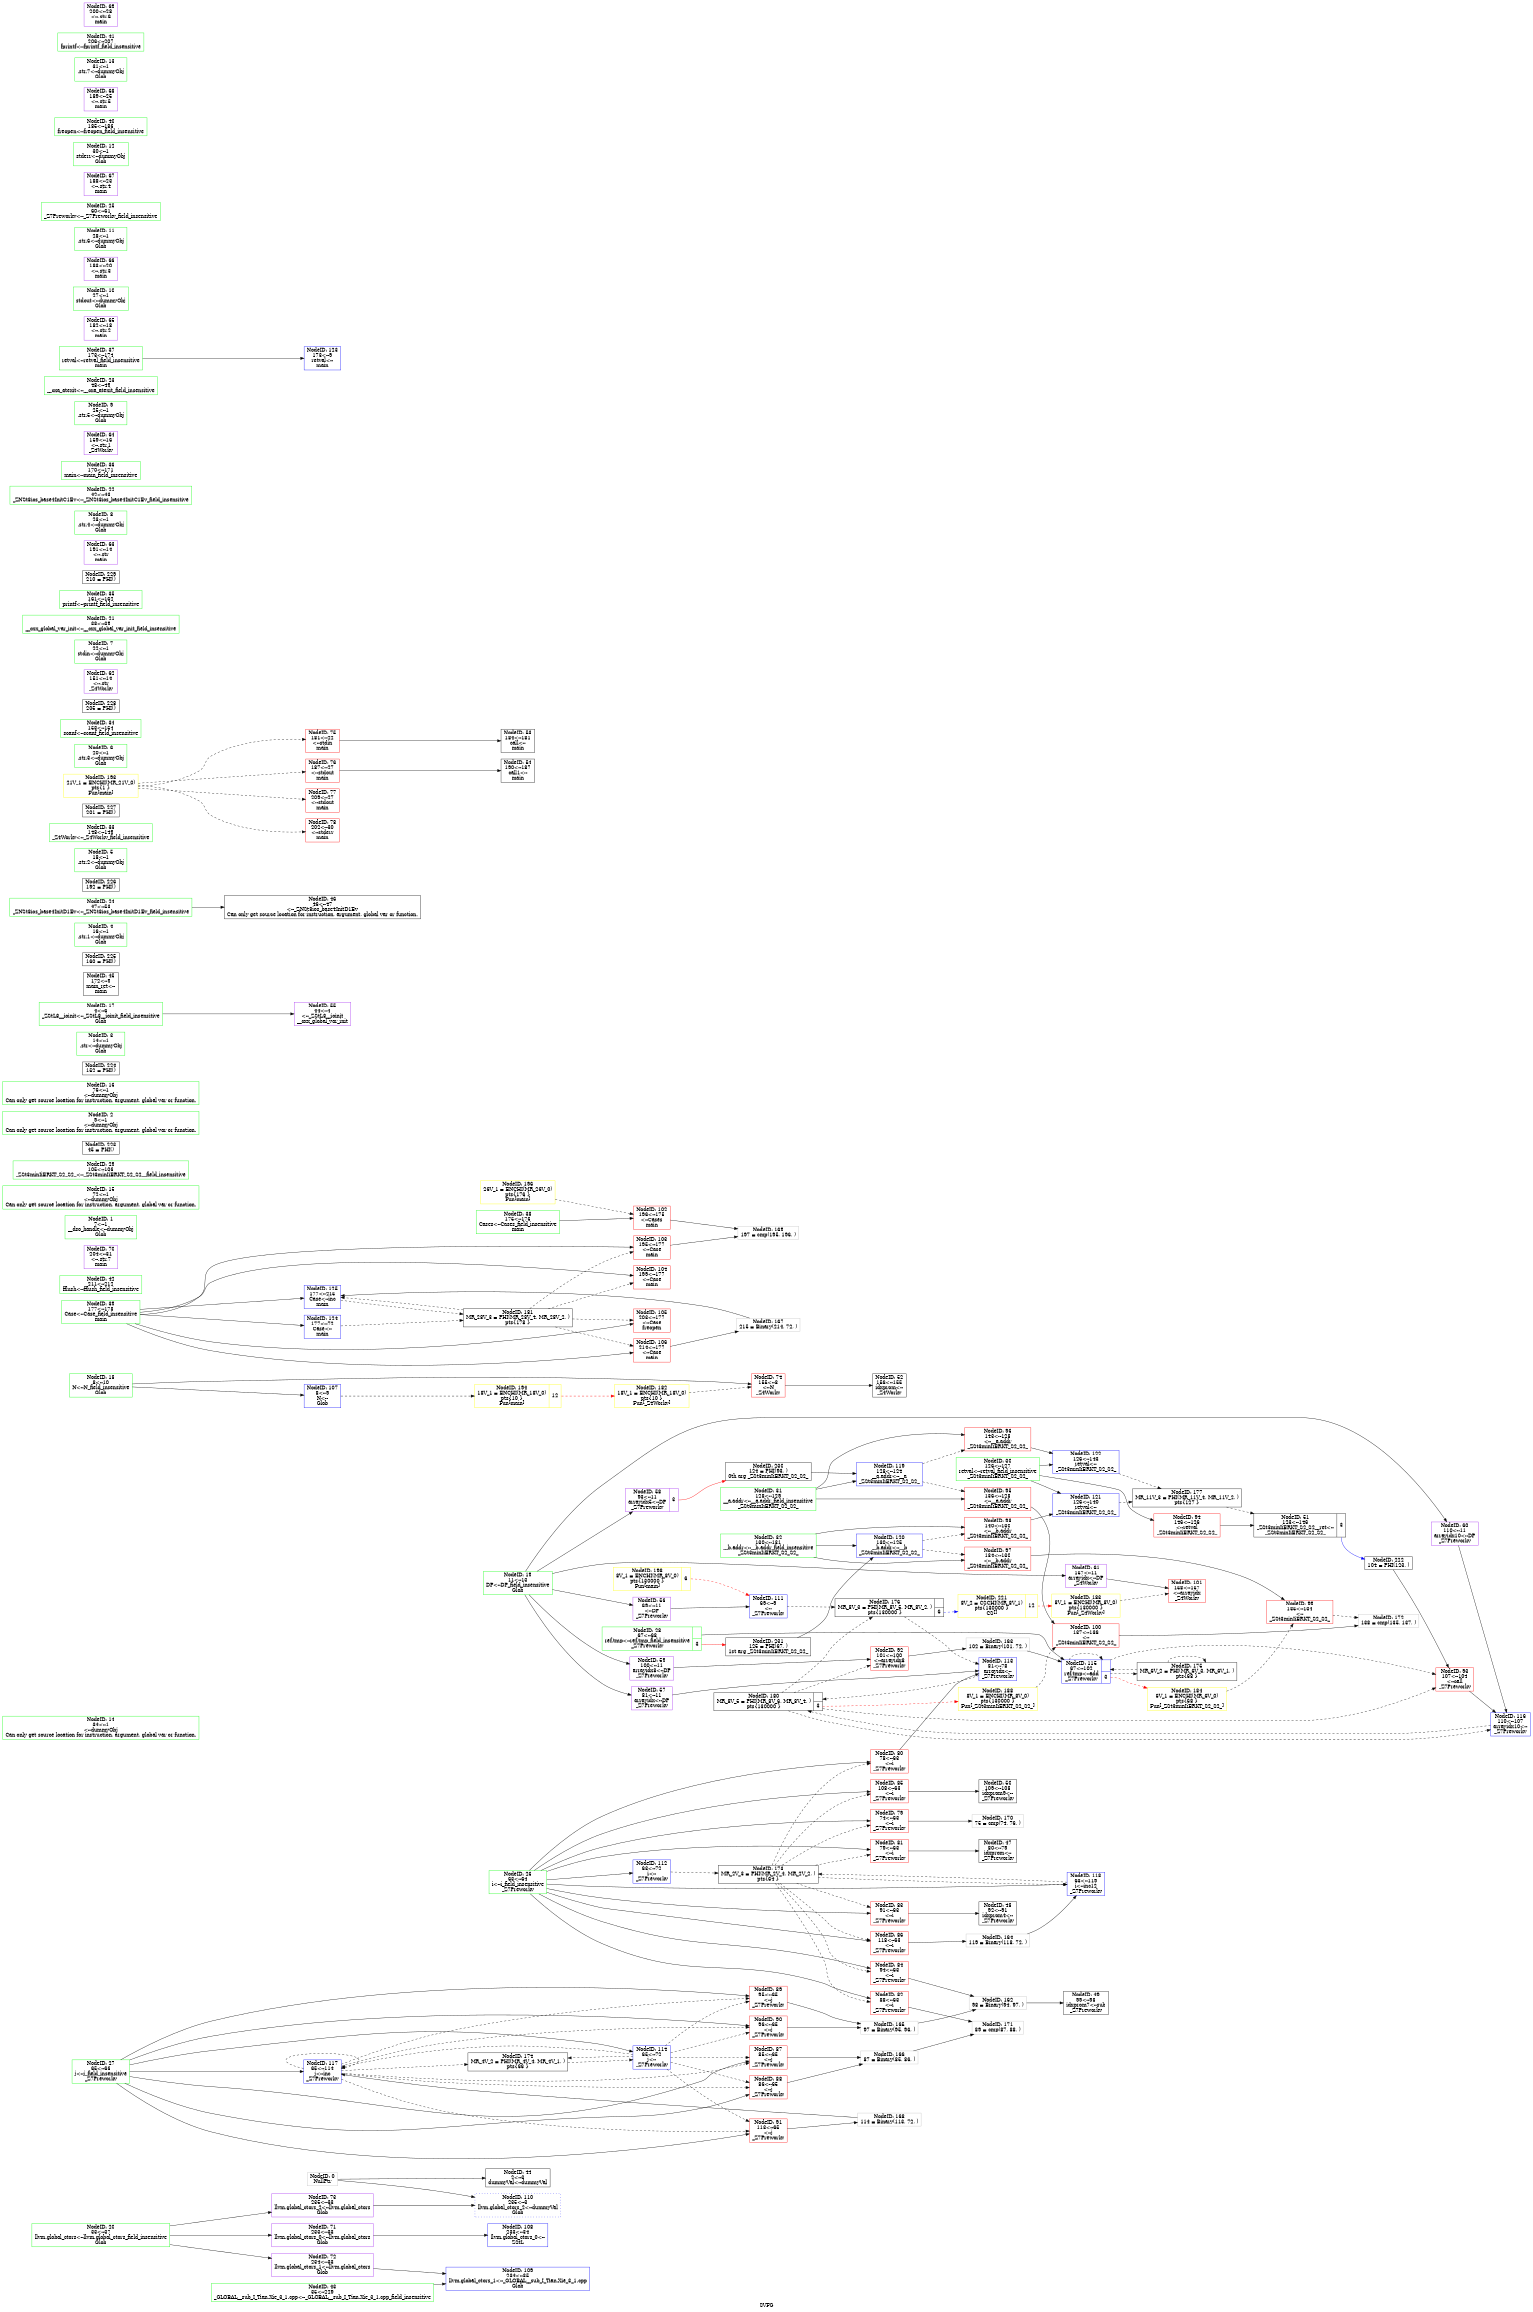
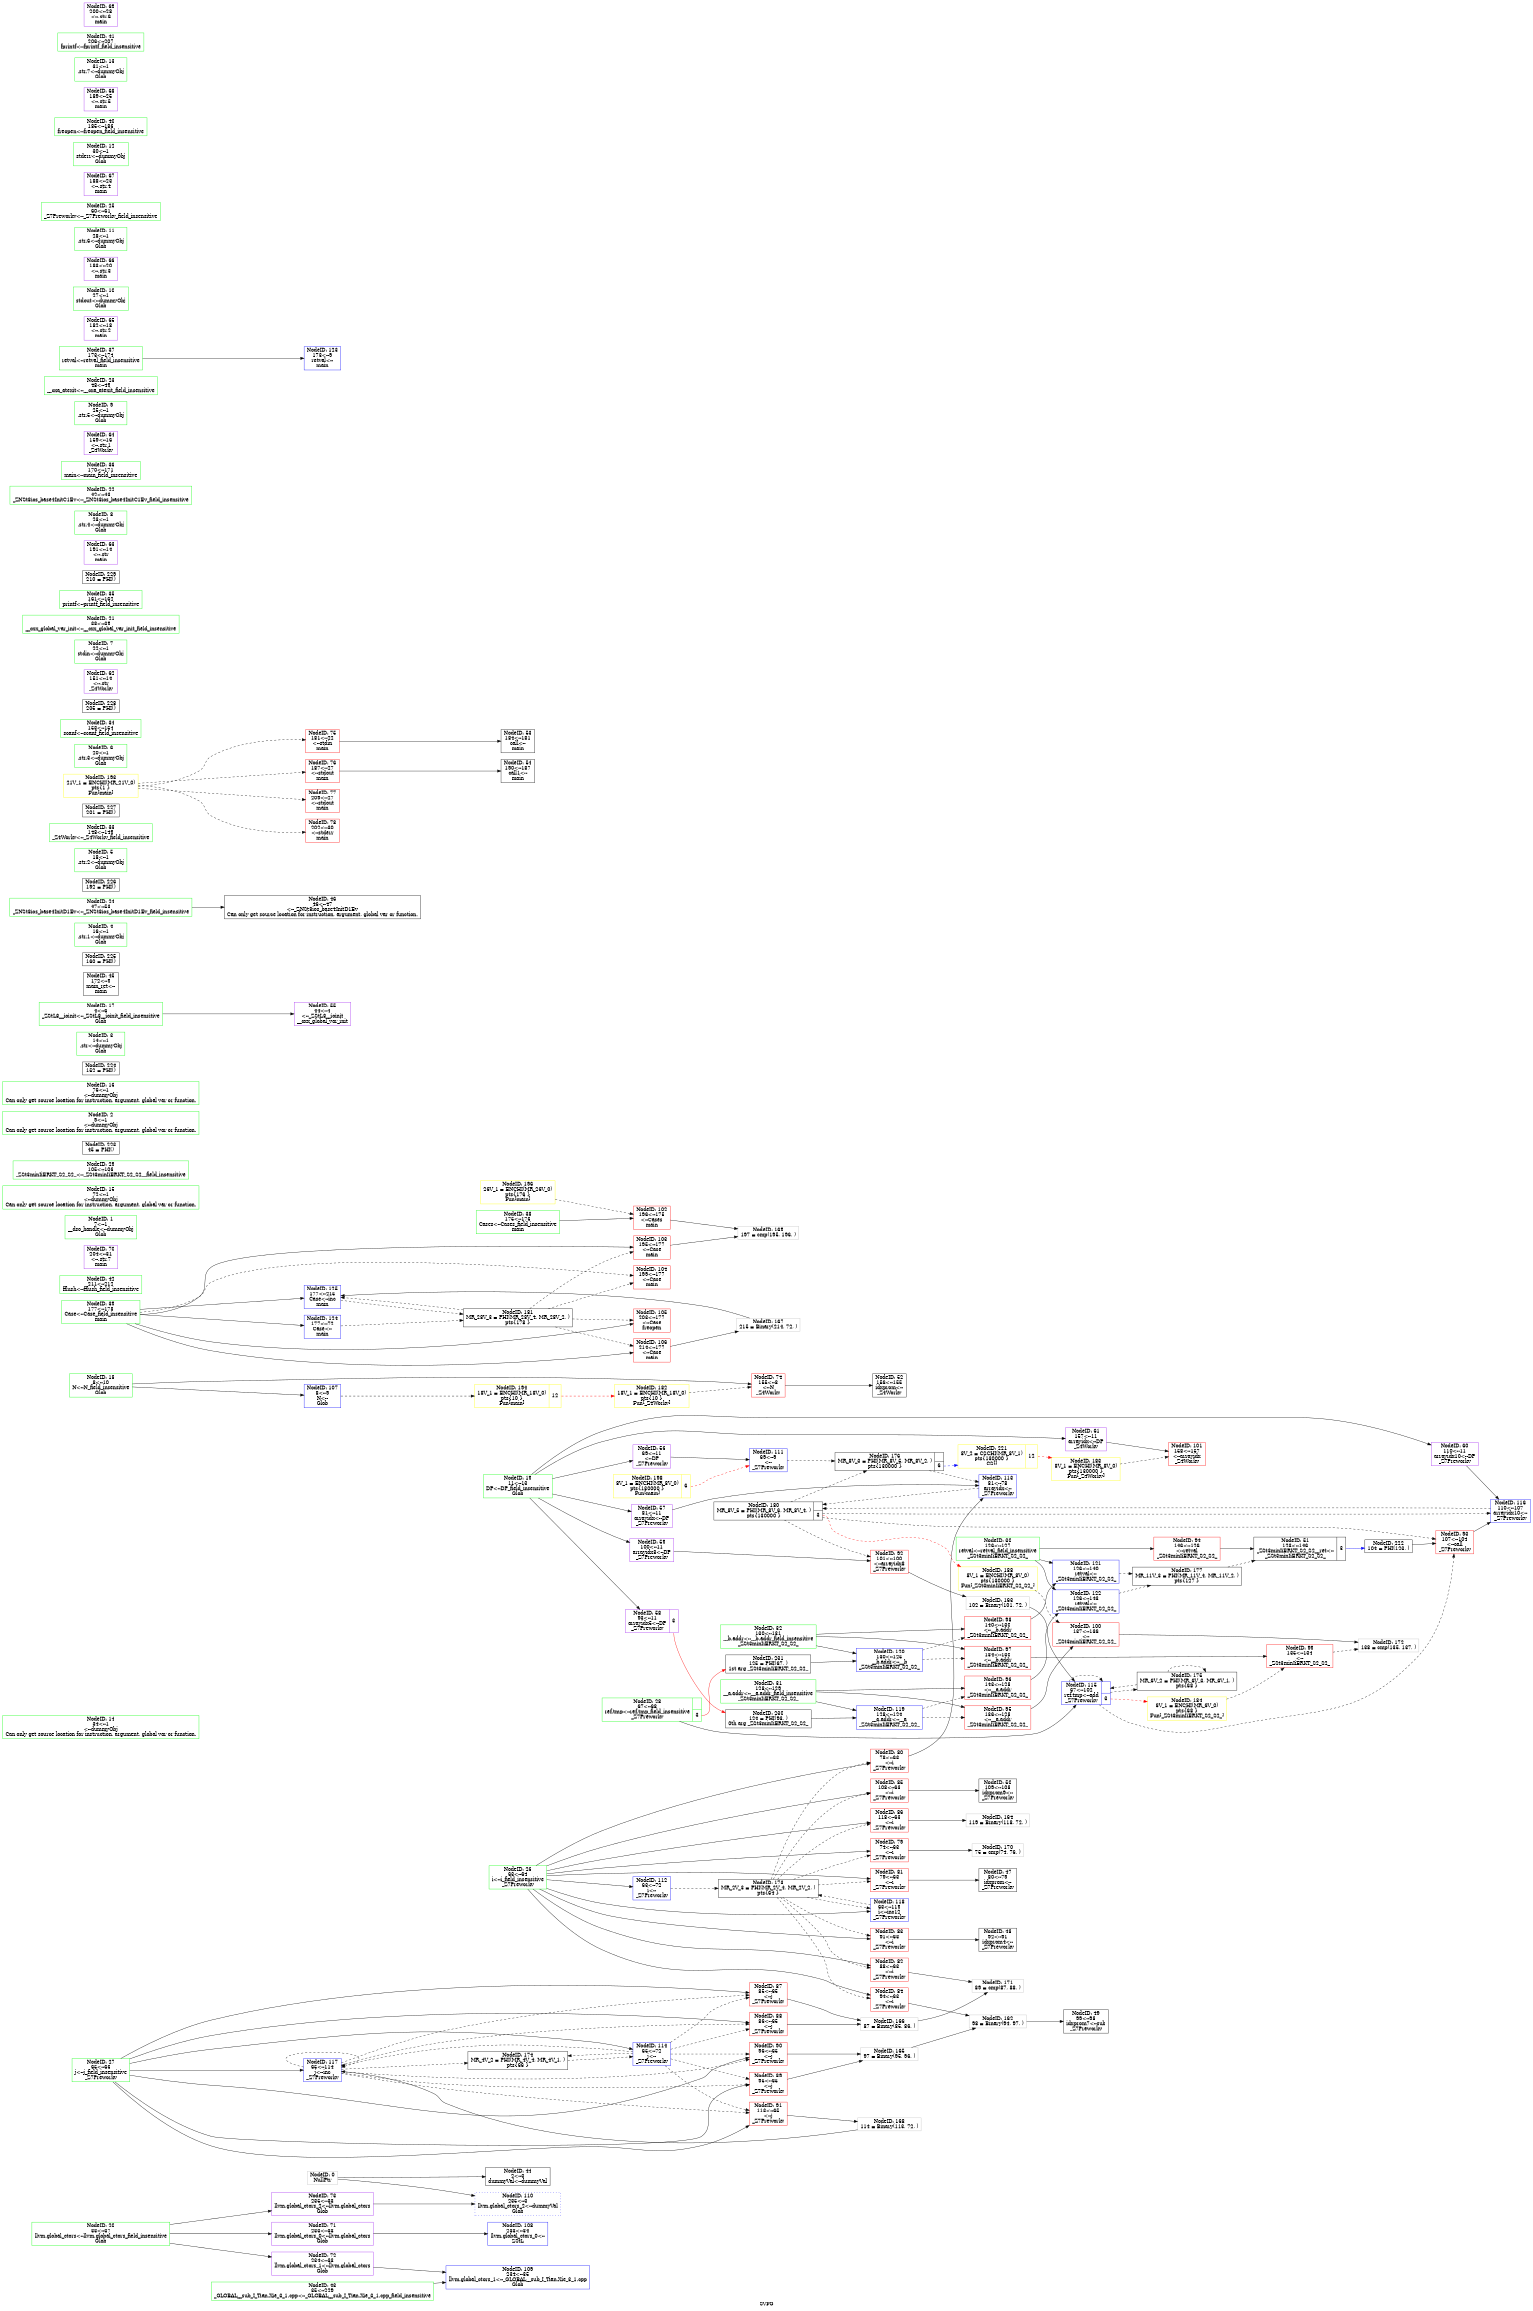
(379, 1263) -> (379, 1263)
(1053, 1919) -> none
